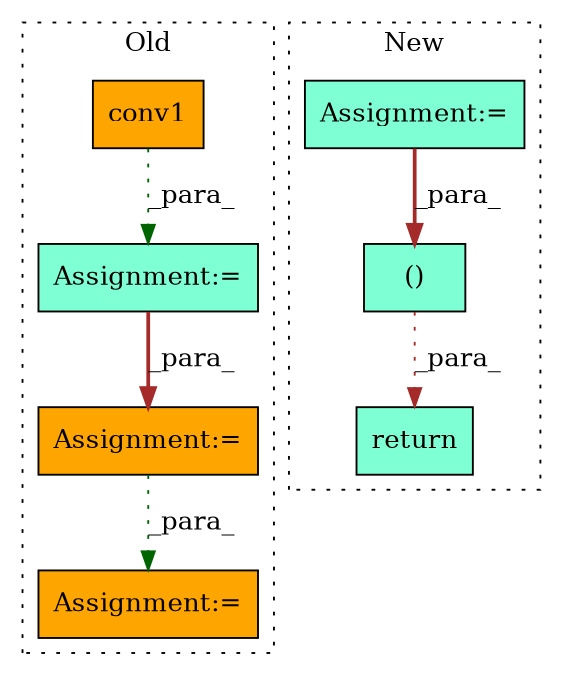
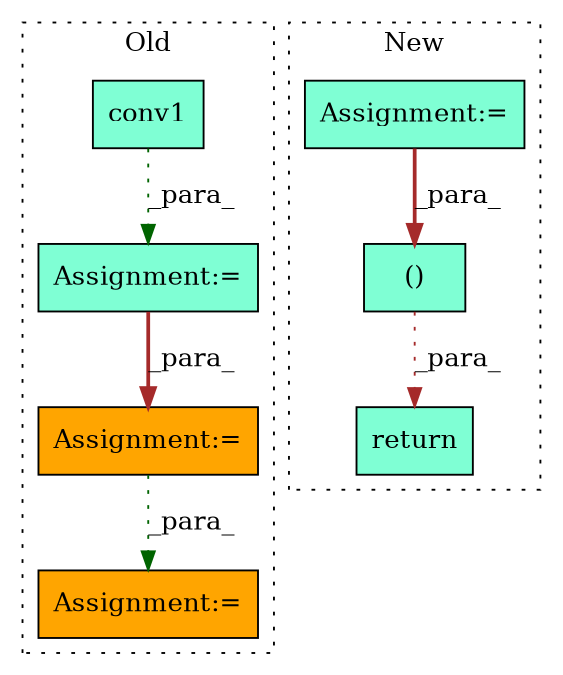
(148, 114) -> (148, 114)
